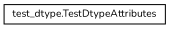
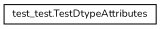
(85, 14) -> (80, 14)
